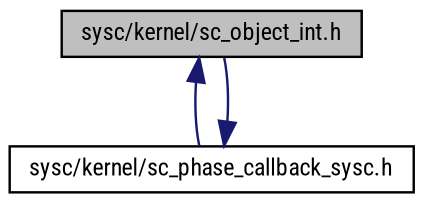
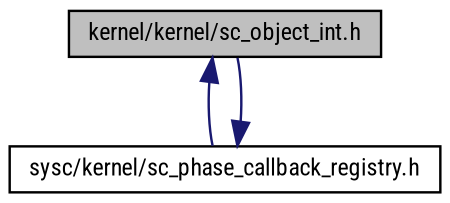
(212, 34) -> (225, 34)
(212, 169) -> (225, 169)
